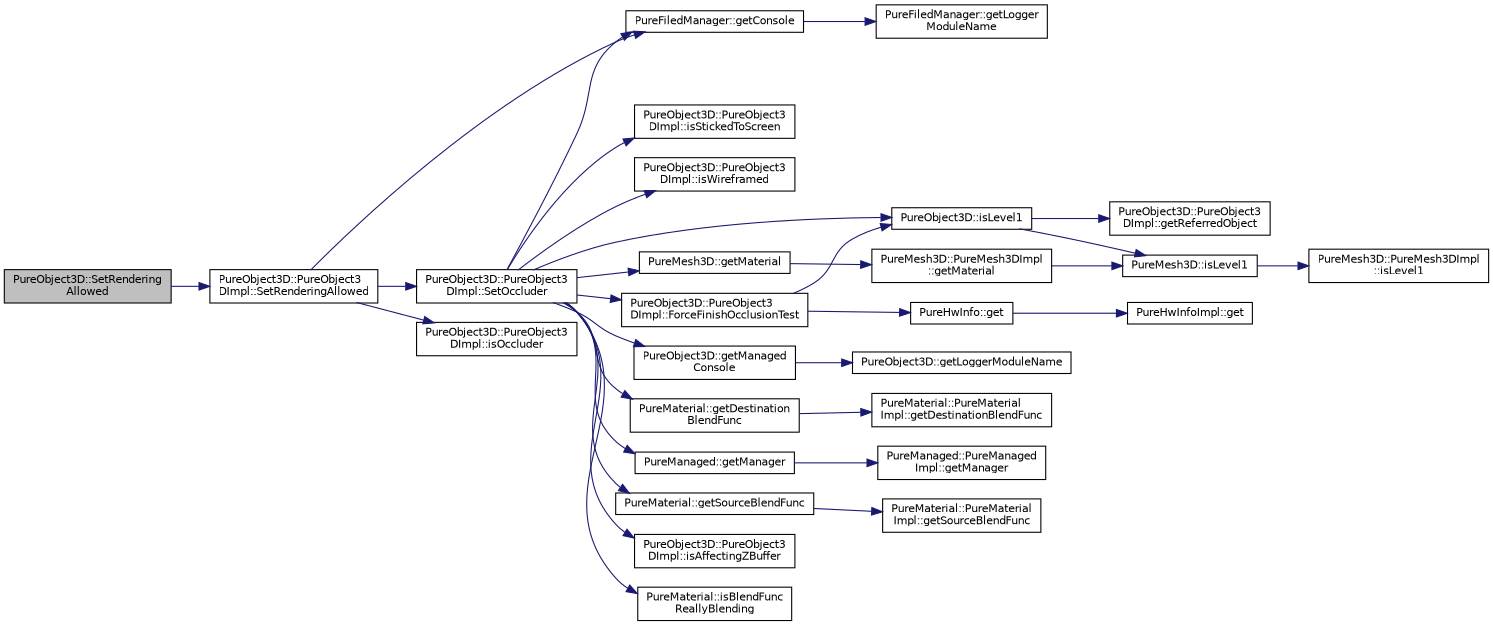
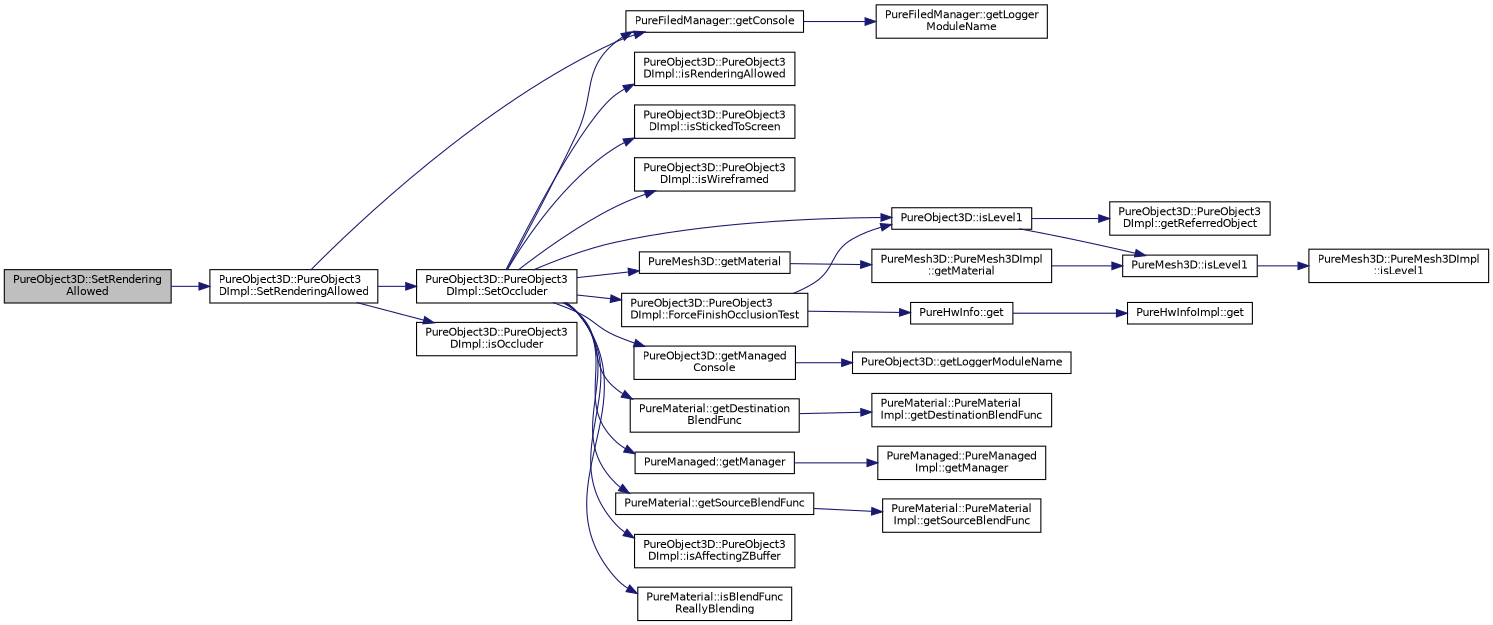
none -> (715, 69)
